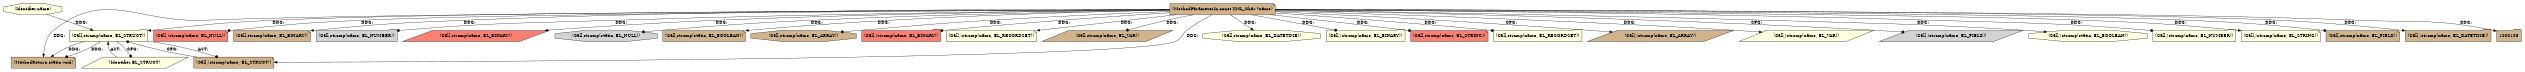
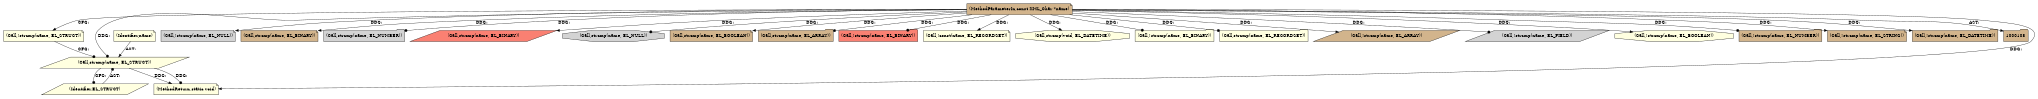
(33, 9) -> (135, 36)
(660, 13) -> (381, 18)
(488, 17) -> (602, 13)
(82, 23) -> (132, 49)
(1512, 23) -> (1247, 23)
(1757, 23) -> (1359, 23)
(2467, 23) -> (1975, 23)
(109, 36) -> (115, 63)
(191, 36) -> (198, 36)
(606, 36) -> (613, 36)
(704, 36) -> (711, 36)
(804, 36) -> (796, 36)
(991, 36) -> (967, 36)
(1107, 36) -> none
(1193, 36) -> (84, 23)
(1262, 36) -> (1073, 36)
(1449, 36) -> none
(1806, 36) -> none
(2088, 36) -> (1674, 36)
(2194, 36) -> (1780, 36)
(2281, 36) -> (1867, 36)
(2363, 36) -> none
(182, 47) -> none
(111, 52) -> (108, 78)
(44, 63) -> (186, 89)
(234, 63) -> (44, 36)
